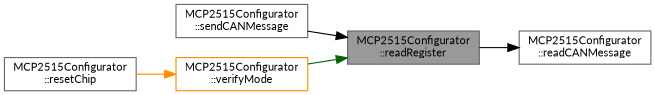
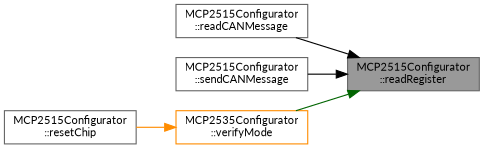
(493, 48) -> (322, 46)
(242, 74) -> (242, 127)
